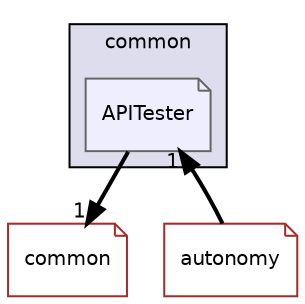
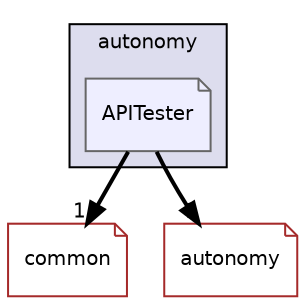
(148, 43) -> (148, 43)
(208, 196) -> (171, 179)
